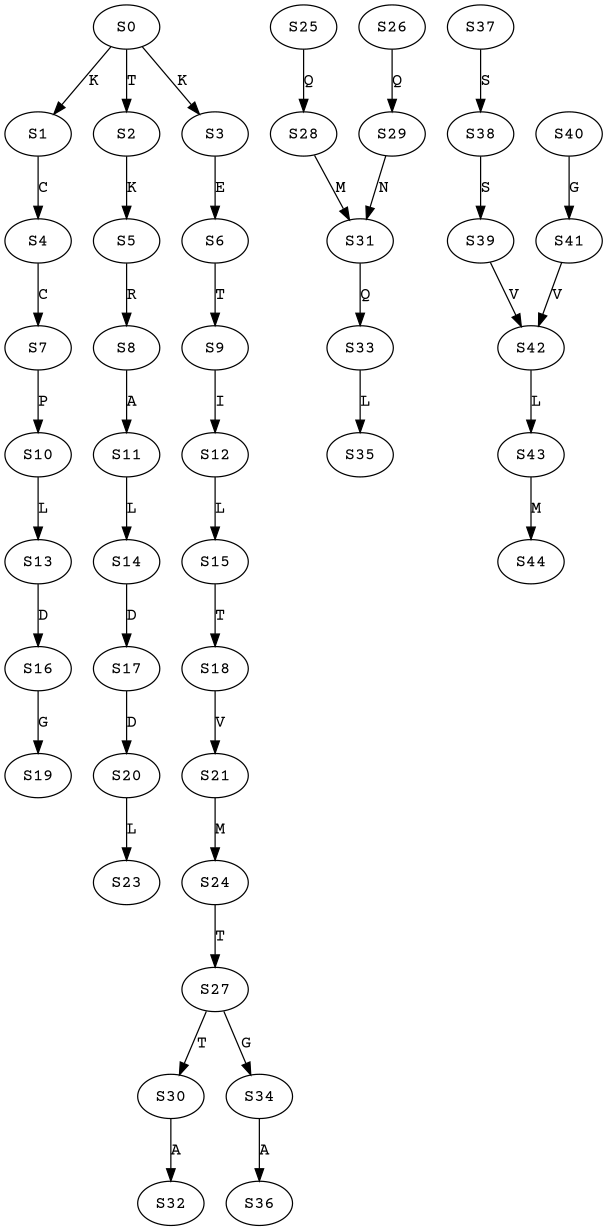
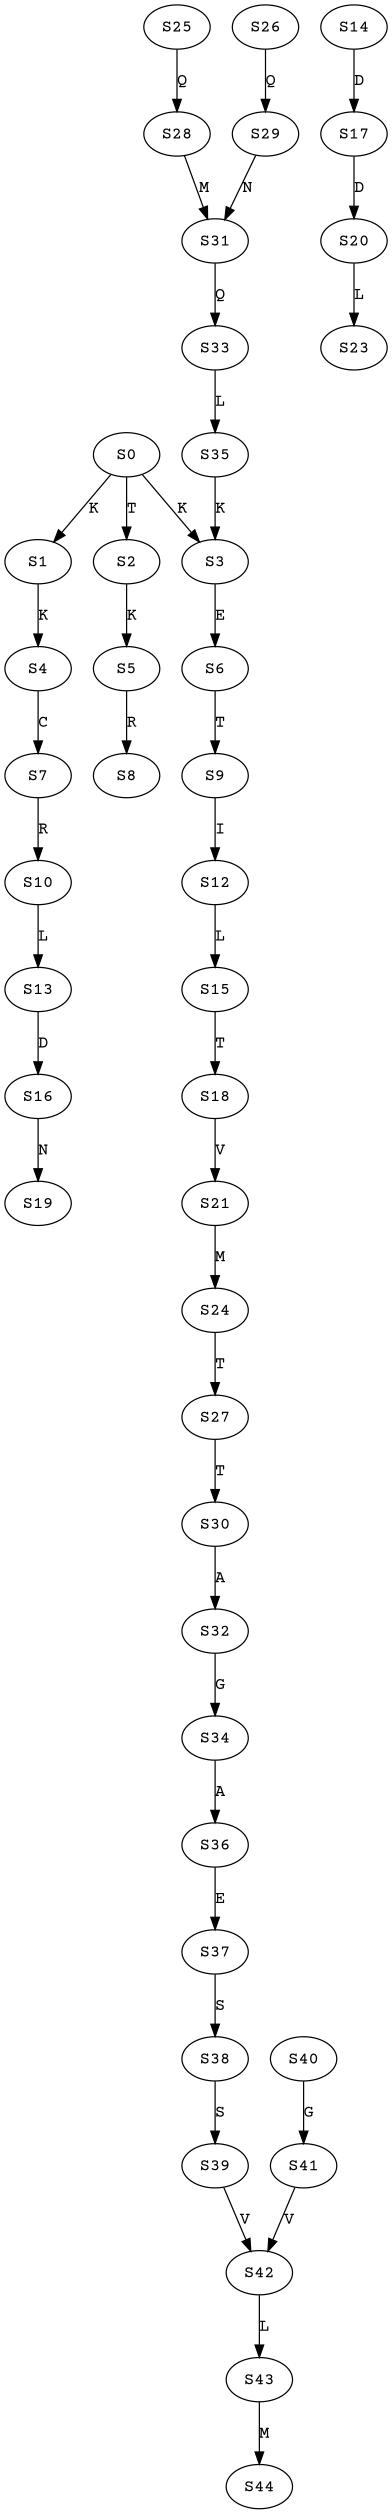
(44, 187) -> (44, 615)
(44, 401) -> (44, 829)
(127, 455) -> none
none -> (215, 502)
(44, 722) -> (44, 1150)
(235, 1037) -> (215, 1678)
none -> (215, 1892)
